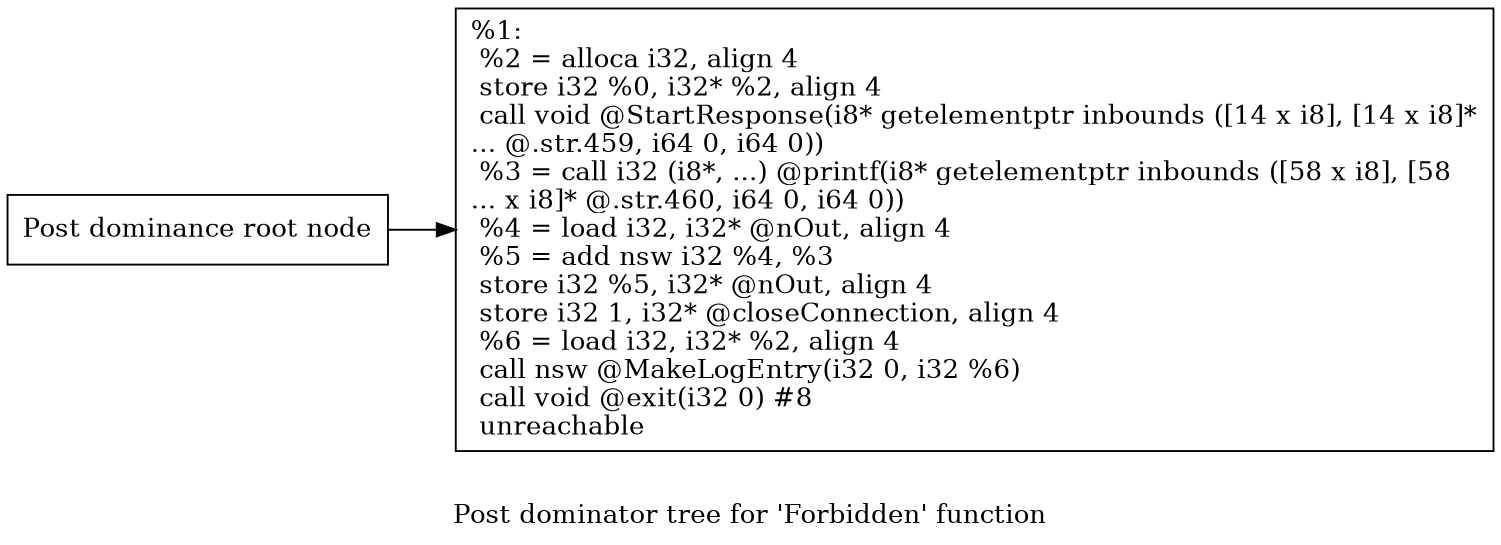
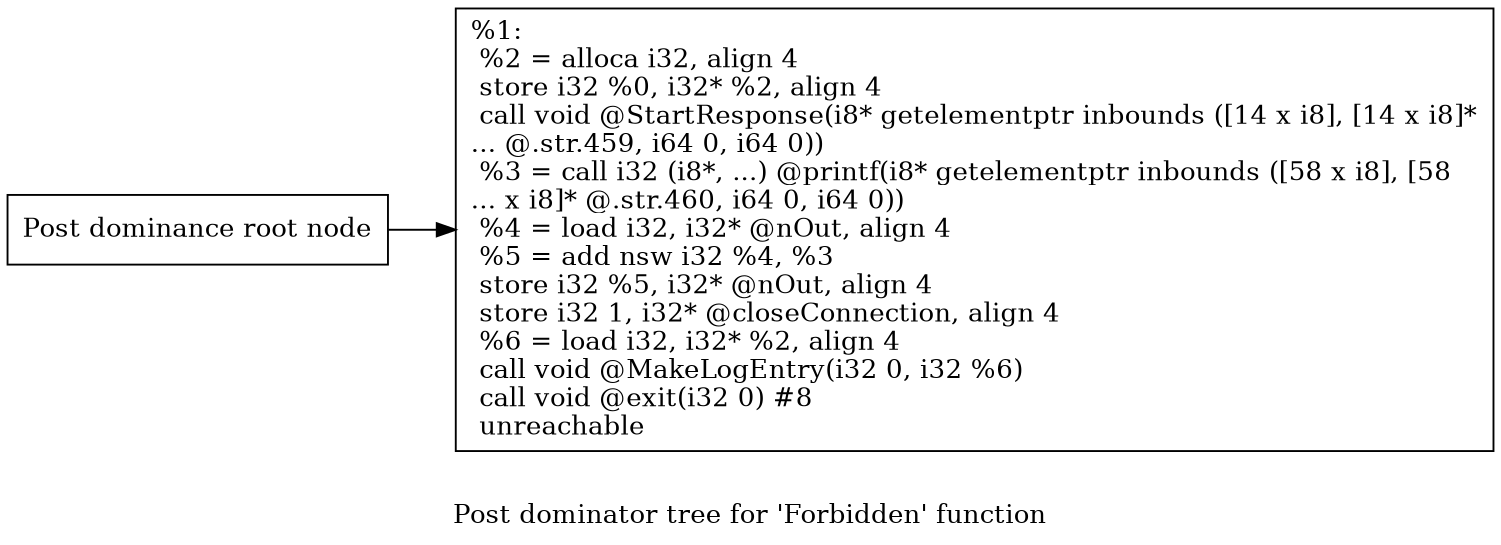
(746, 370) -> (748, 370)
